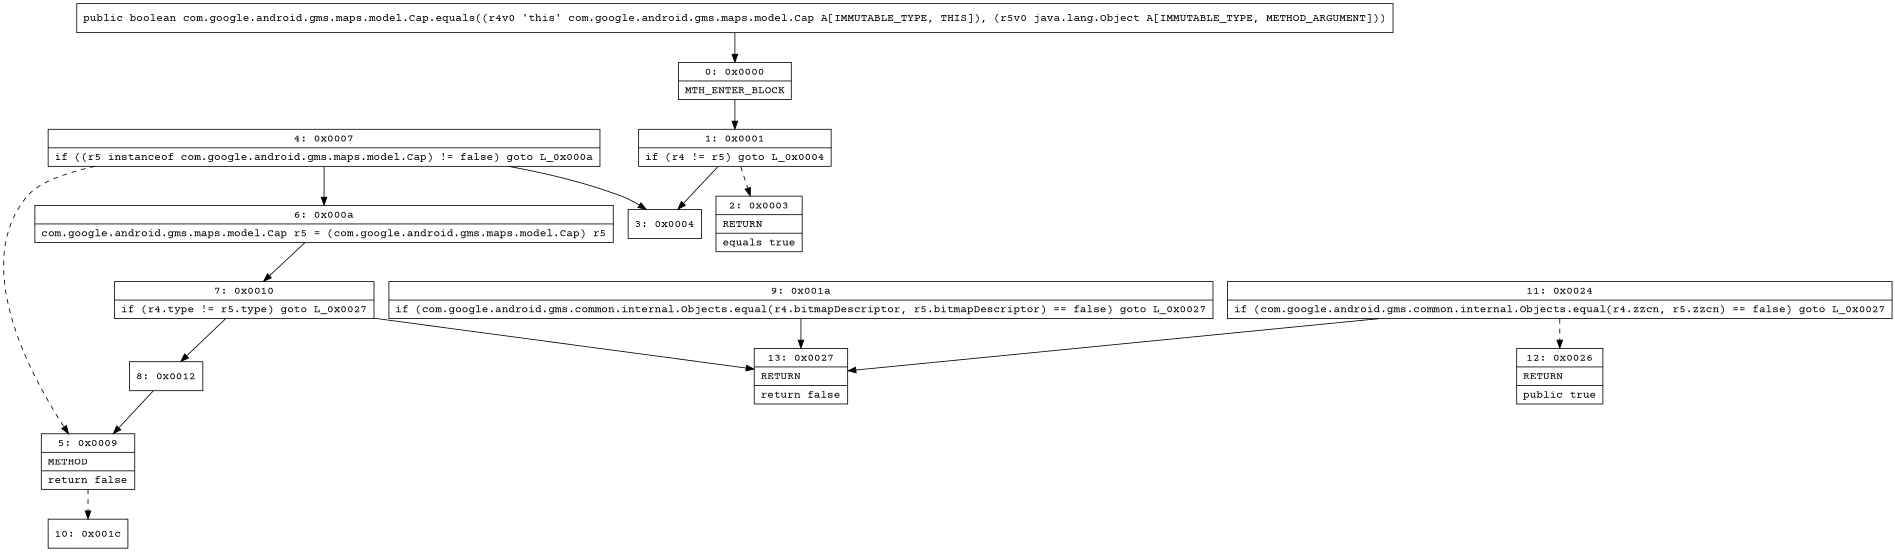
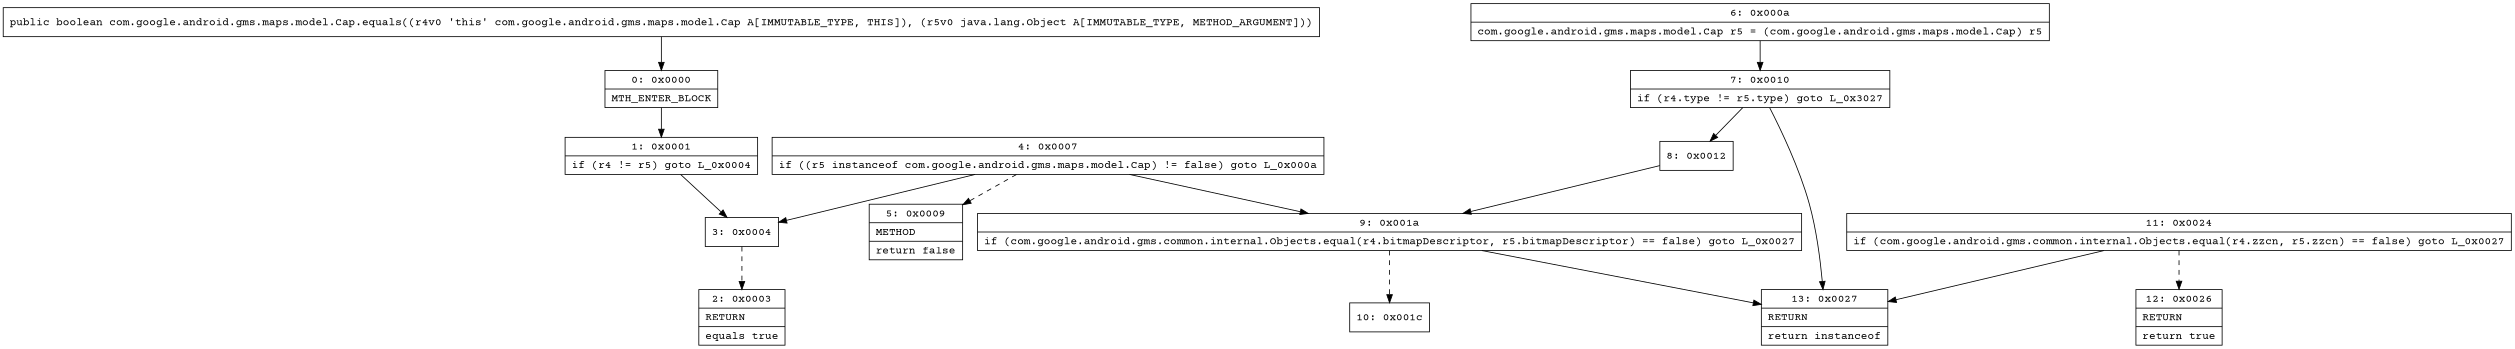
(744, 177) -> (742, 264)
(324, 182) -> (1215, 193)
(244, 309) -> (1760, 98)
(801, 394) -> (1825, 336)
(1560, 394) -> (2179, 336)
(136, 409) -> (1565, 189)
(88, 500) -> (1390, 272)
